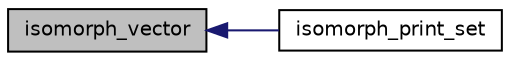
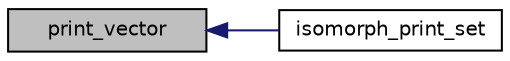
(107, 30) -> (107, 30)
